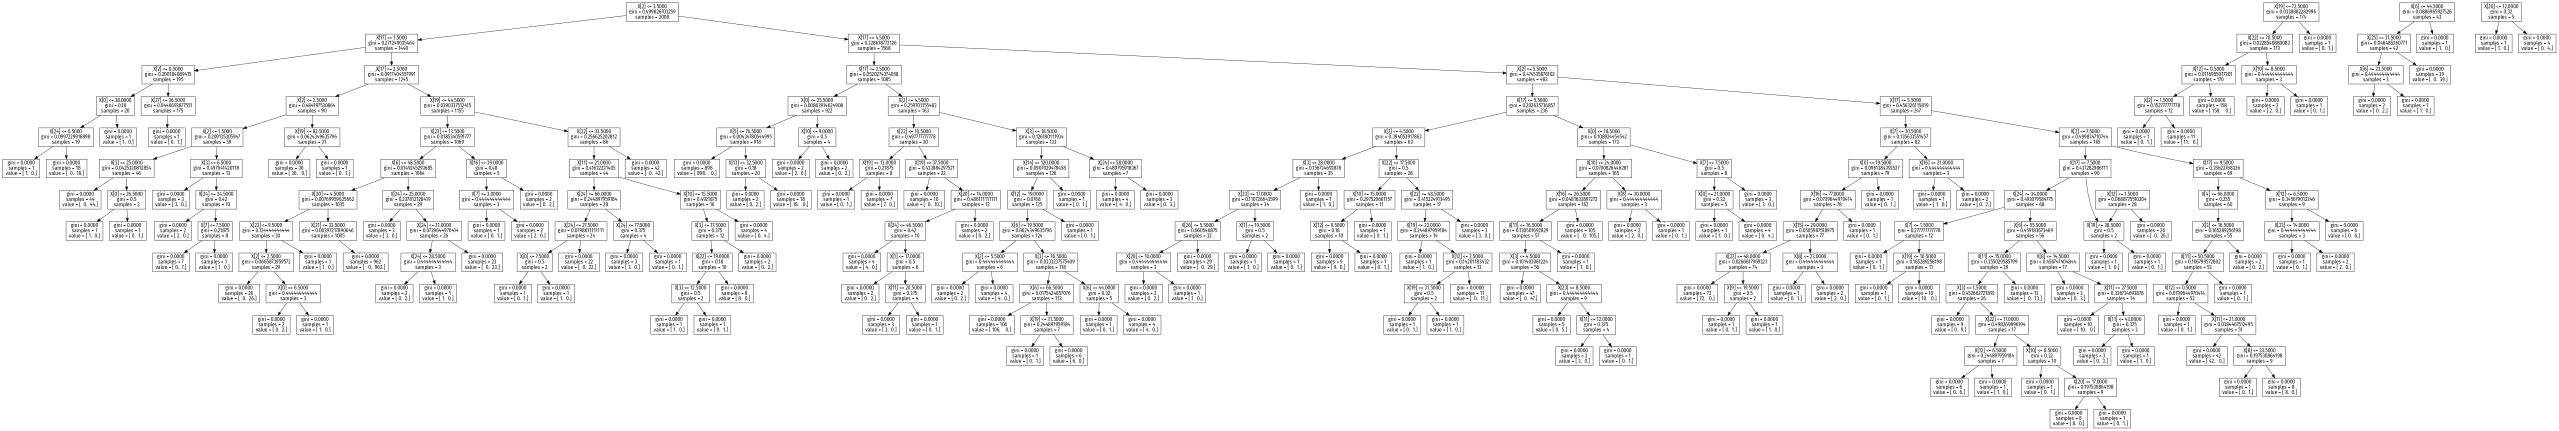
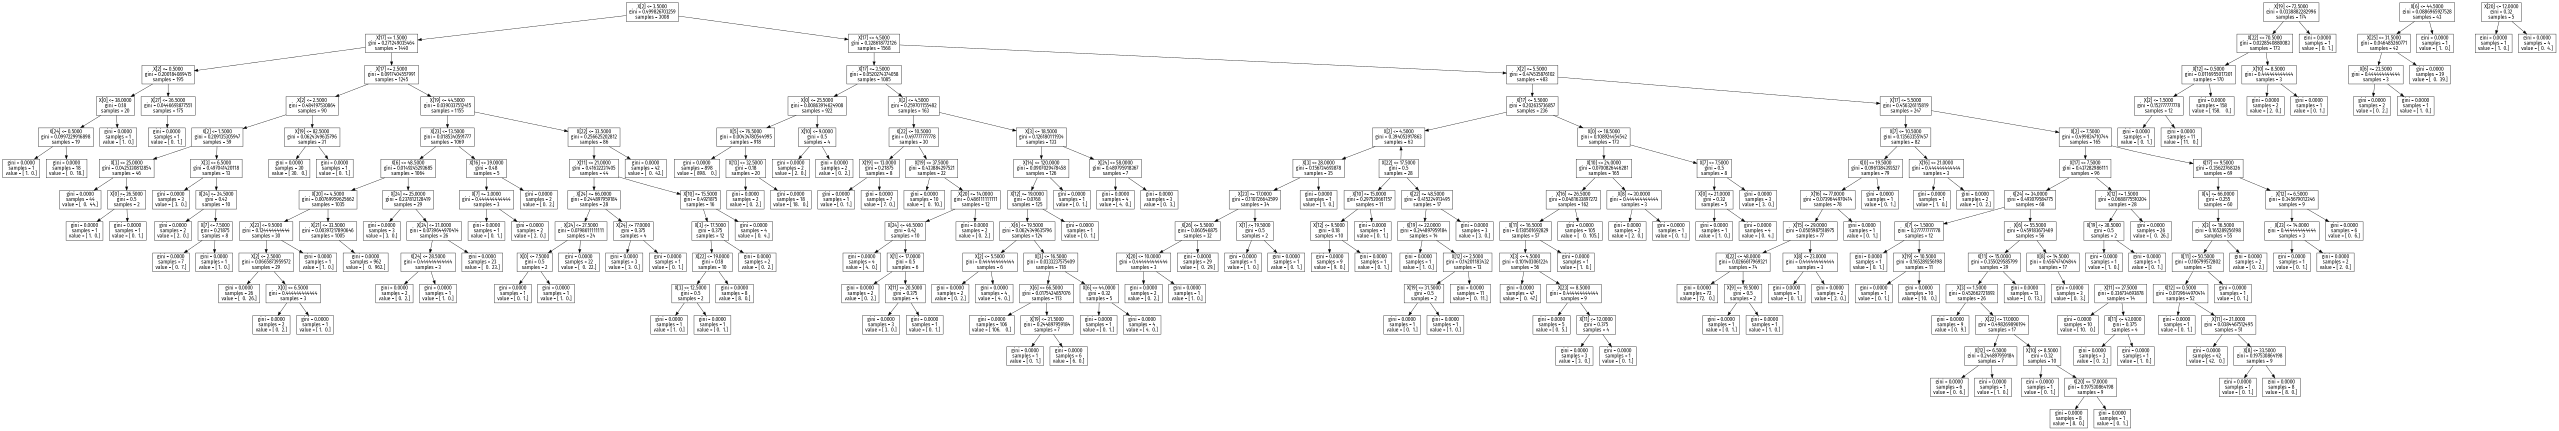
(1396, 151) -> (1401, 155)
(2089, 199) -> (2103, 183)
(2085, 277) -> none
(2125, 325) -> (2125, 325)
